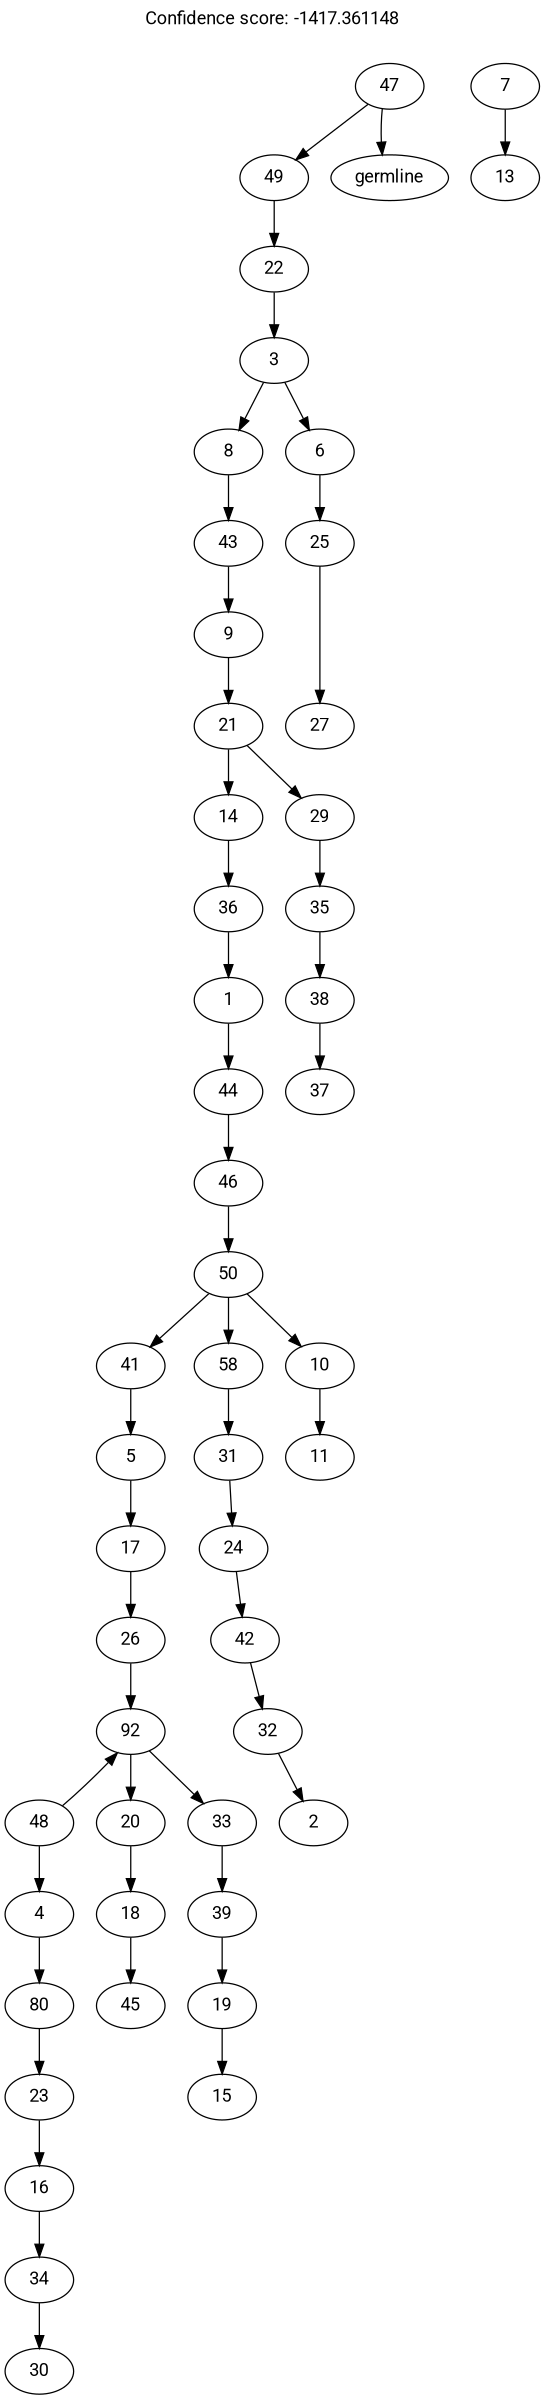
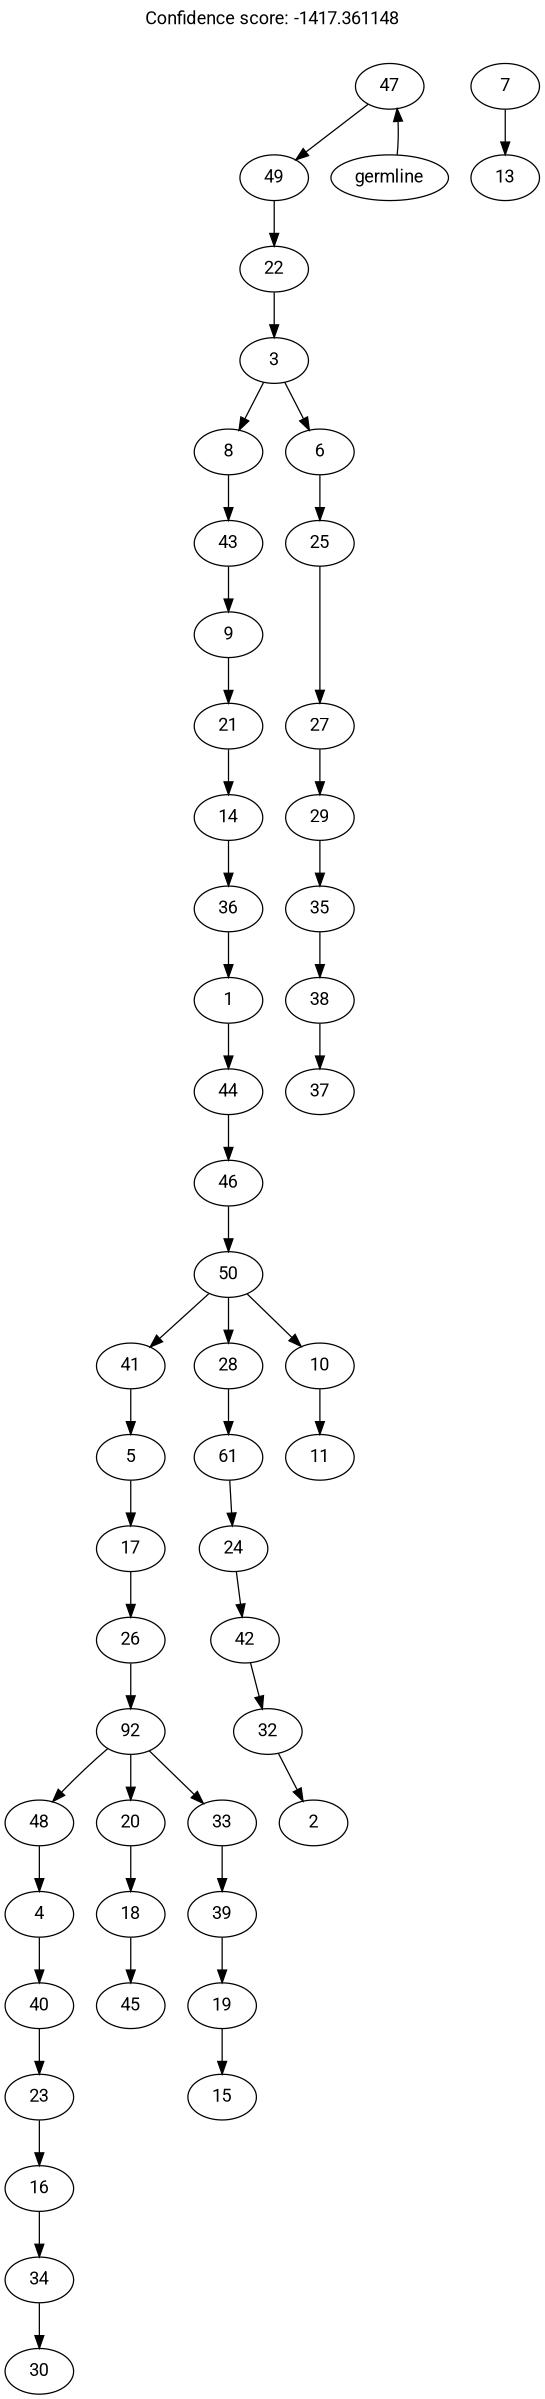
(381, 125) -> (398, 138)
(269, 767) -> (320, 766)
(229, 1366) -> (229, 1366)
(229, 1457) -> (229, 1457)
(86, 1785) -> (84, 1770)
(39, 2006) -> (39, 2006)
